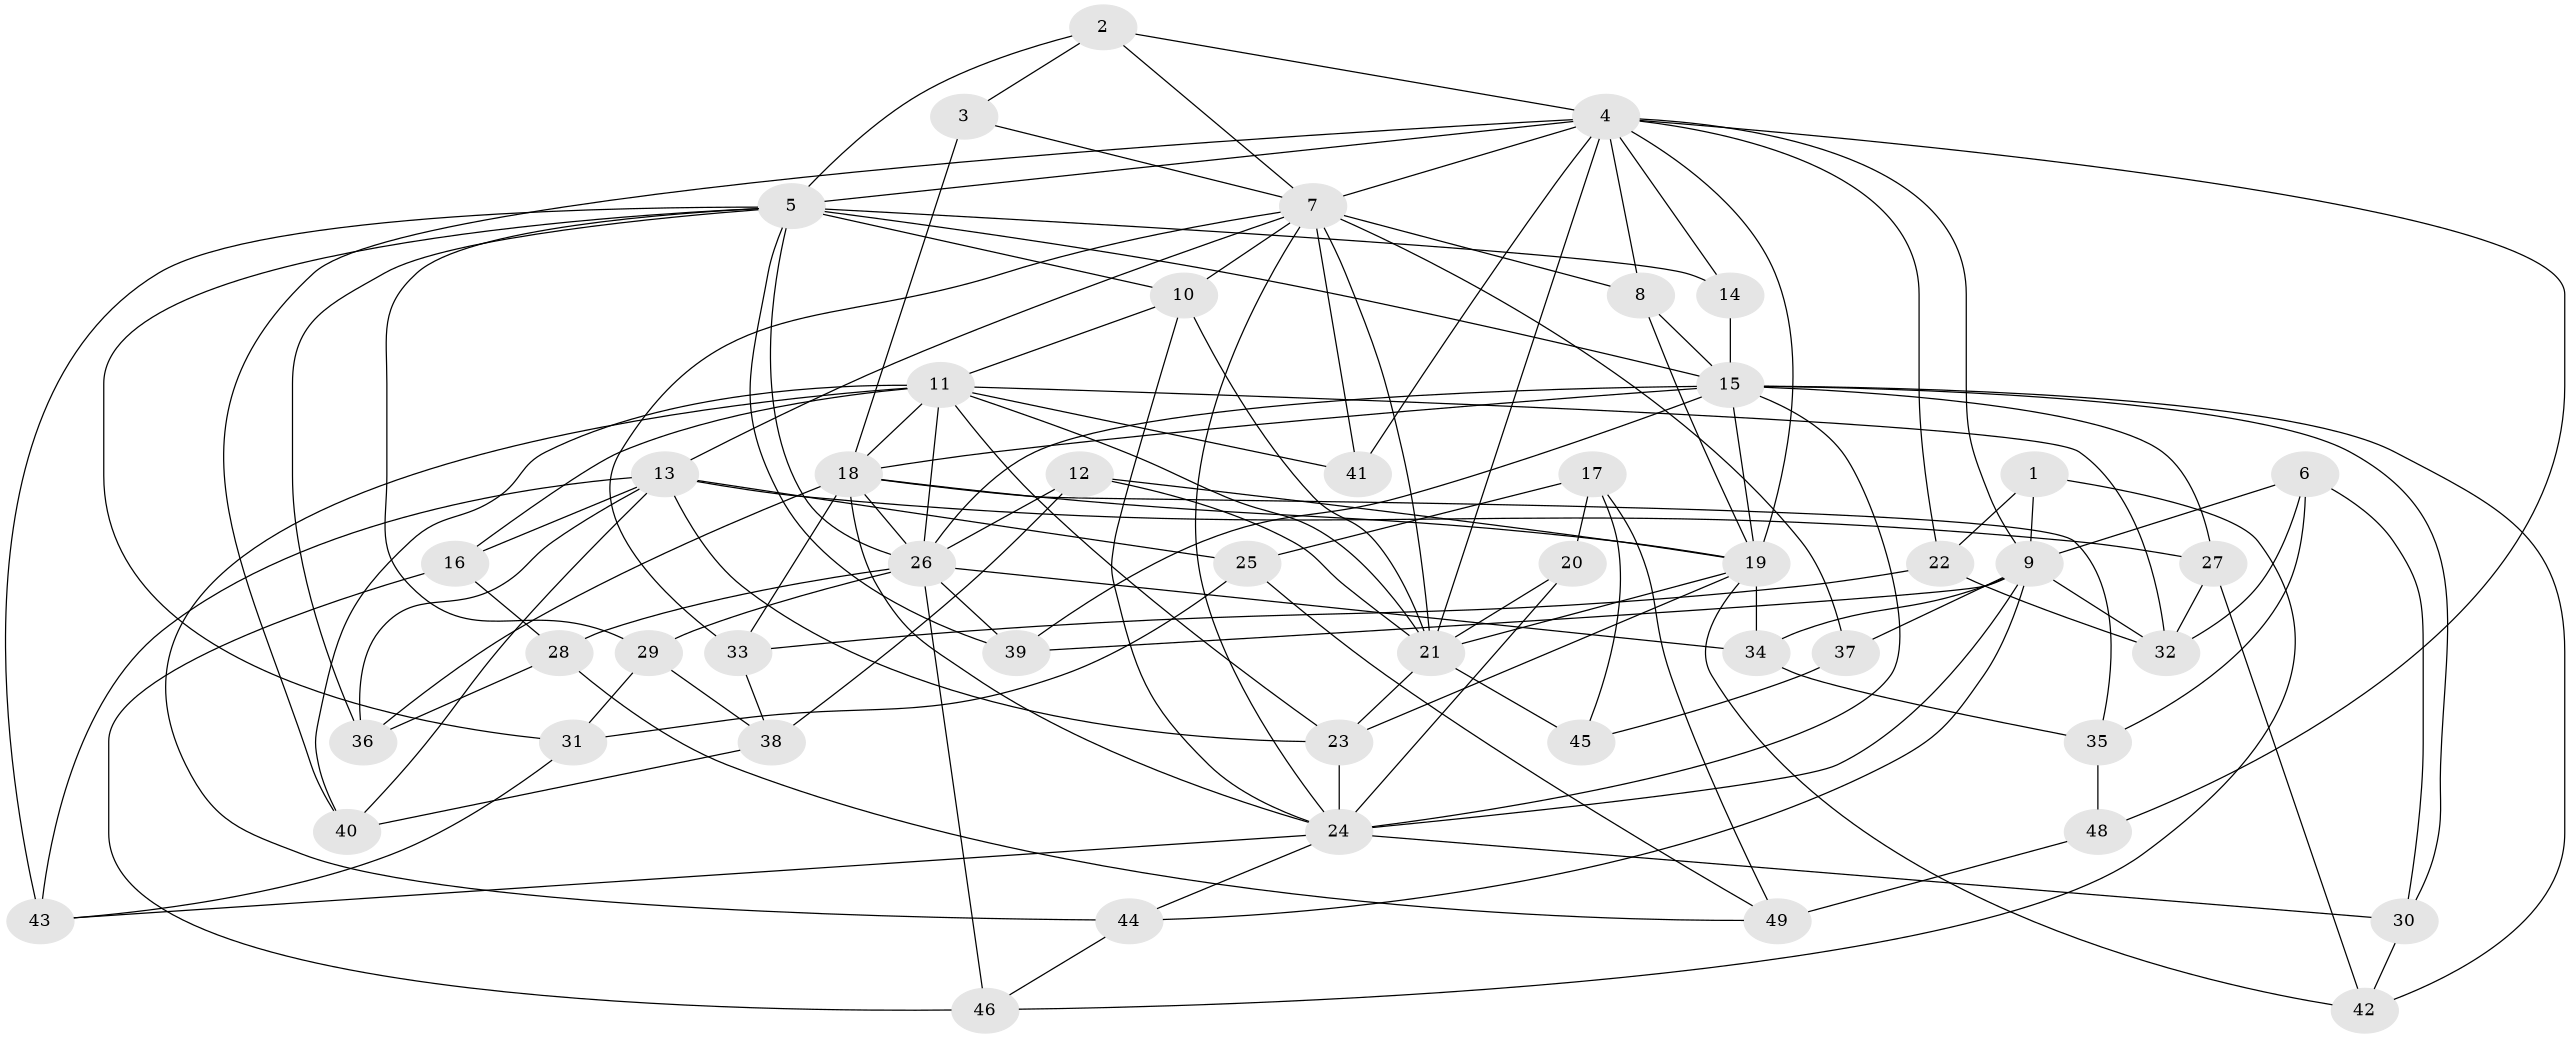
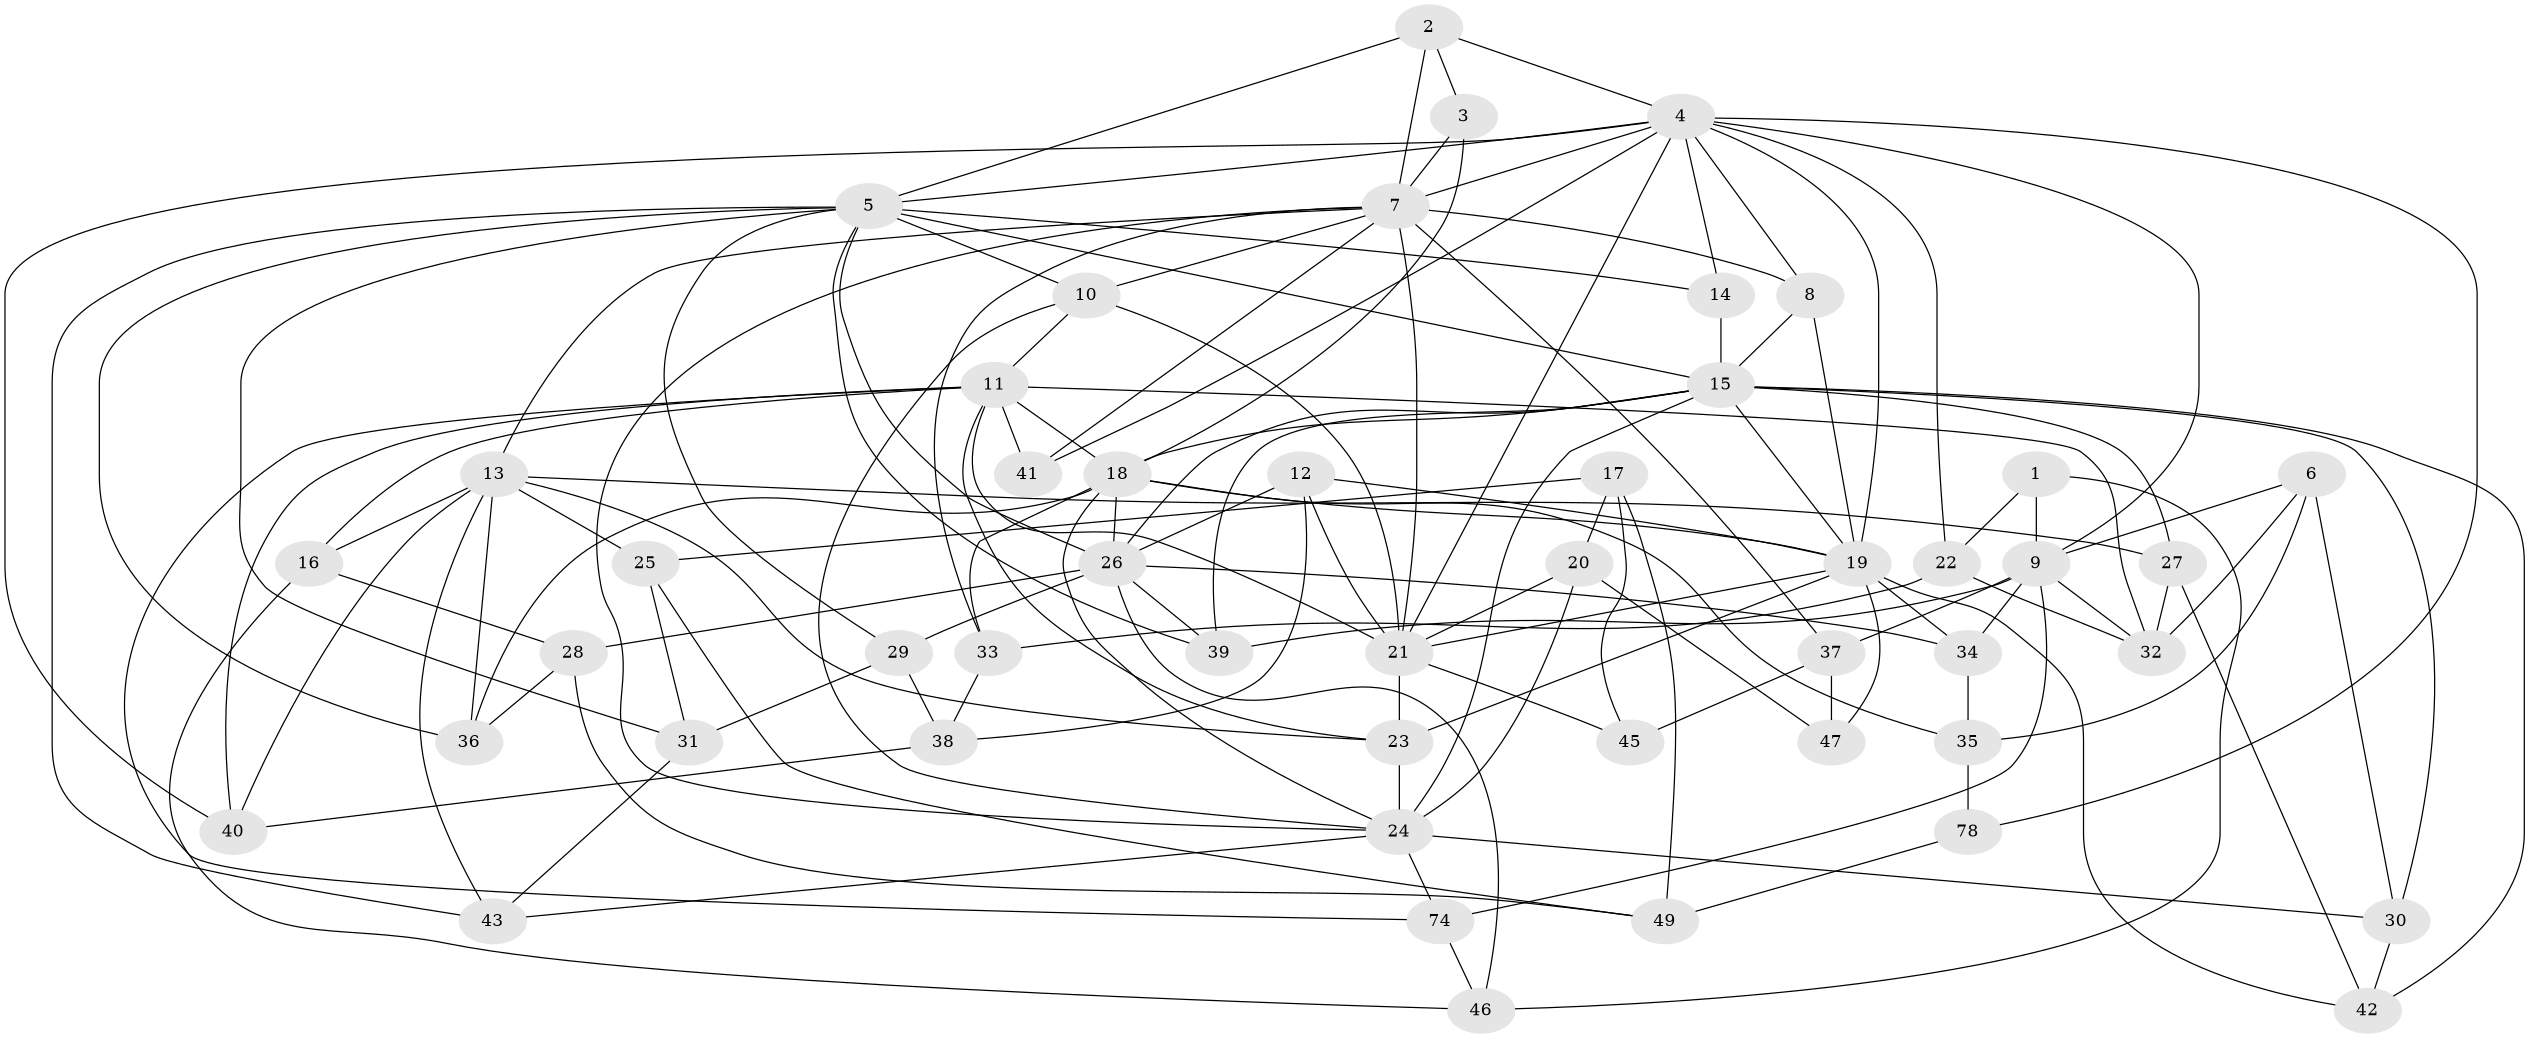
(931, 474) -> none
none -> (1831, 743)
(1734, 786) -> none
(2098, 832) -> (1968, 832)
(1129, 921) -> (1440, 921)
